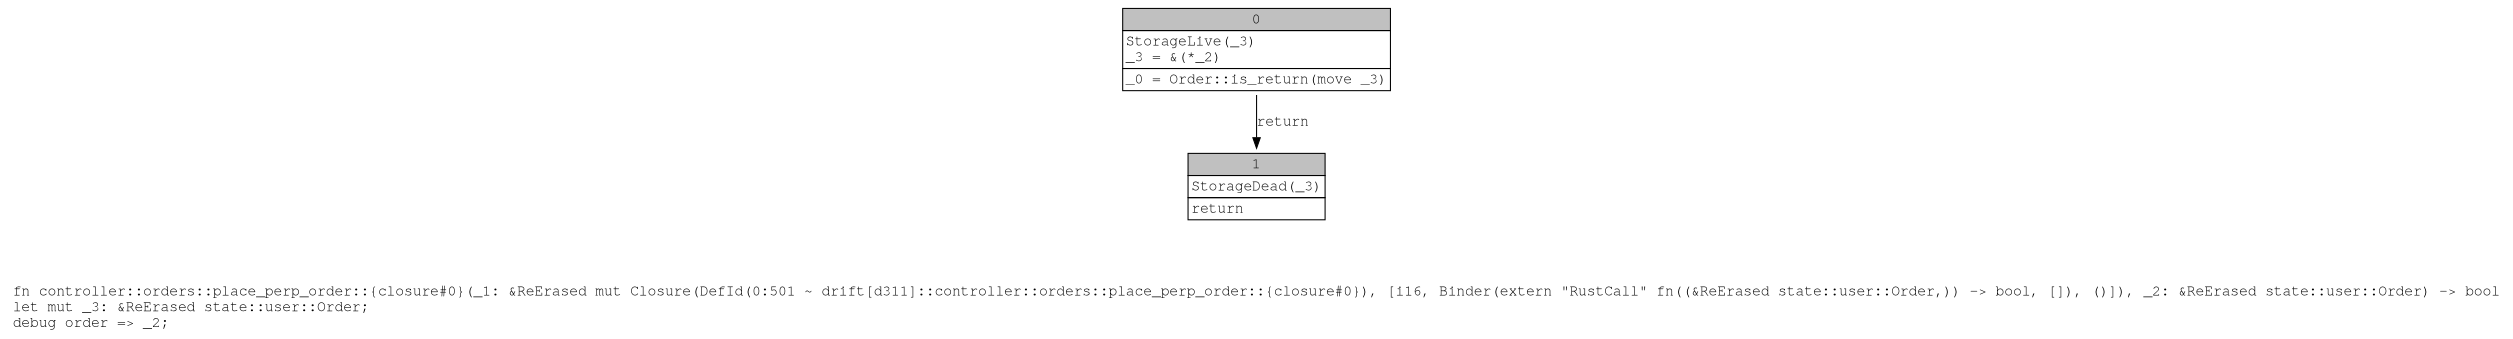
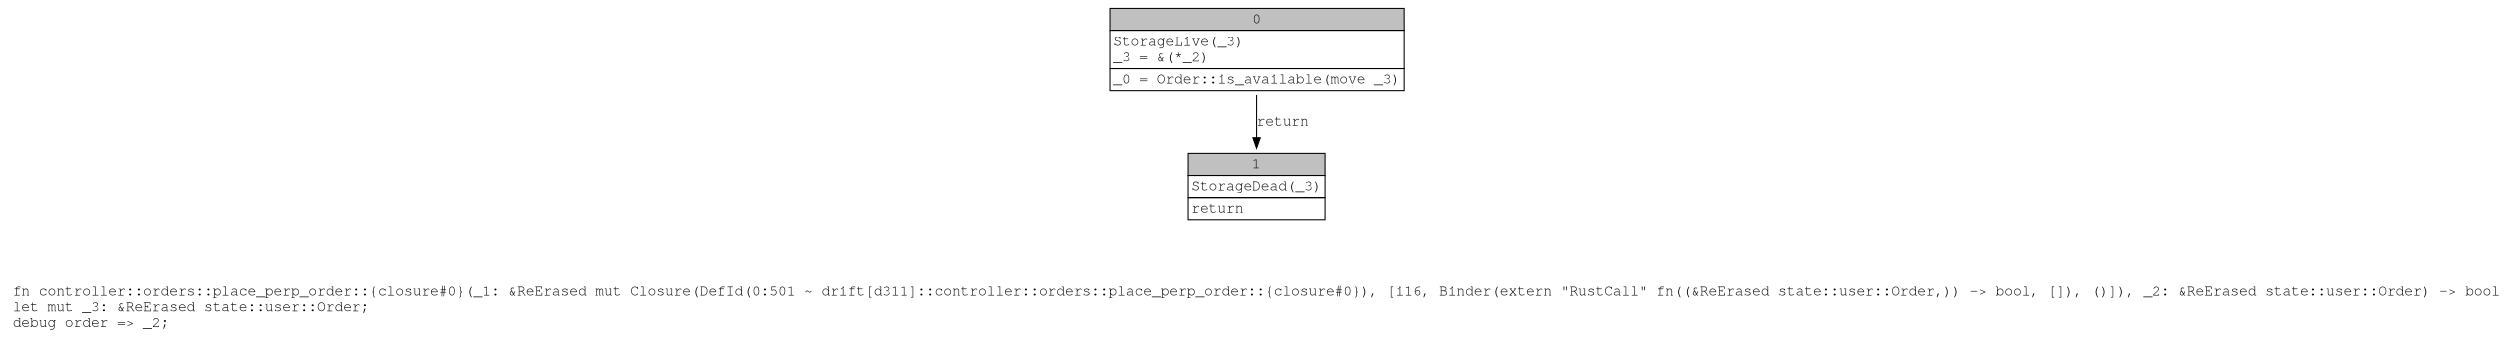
(1257, 79) -> (1257, 79)
